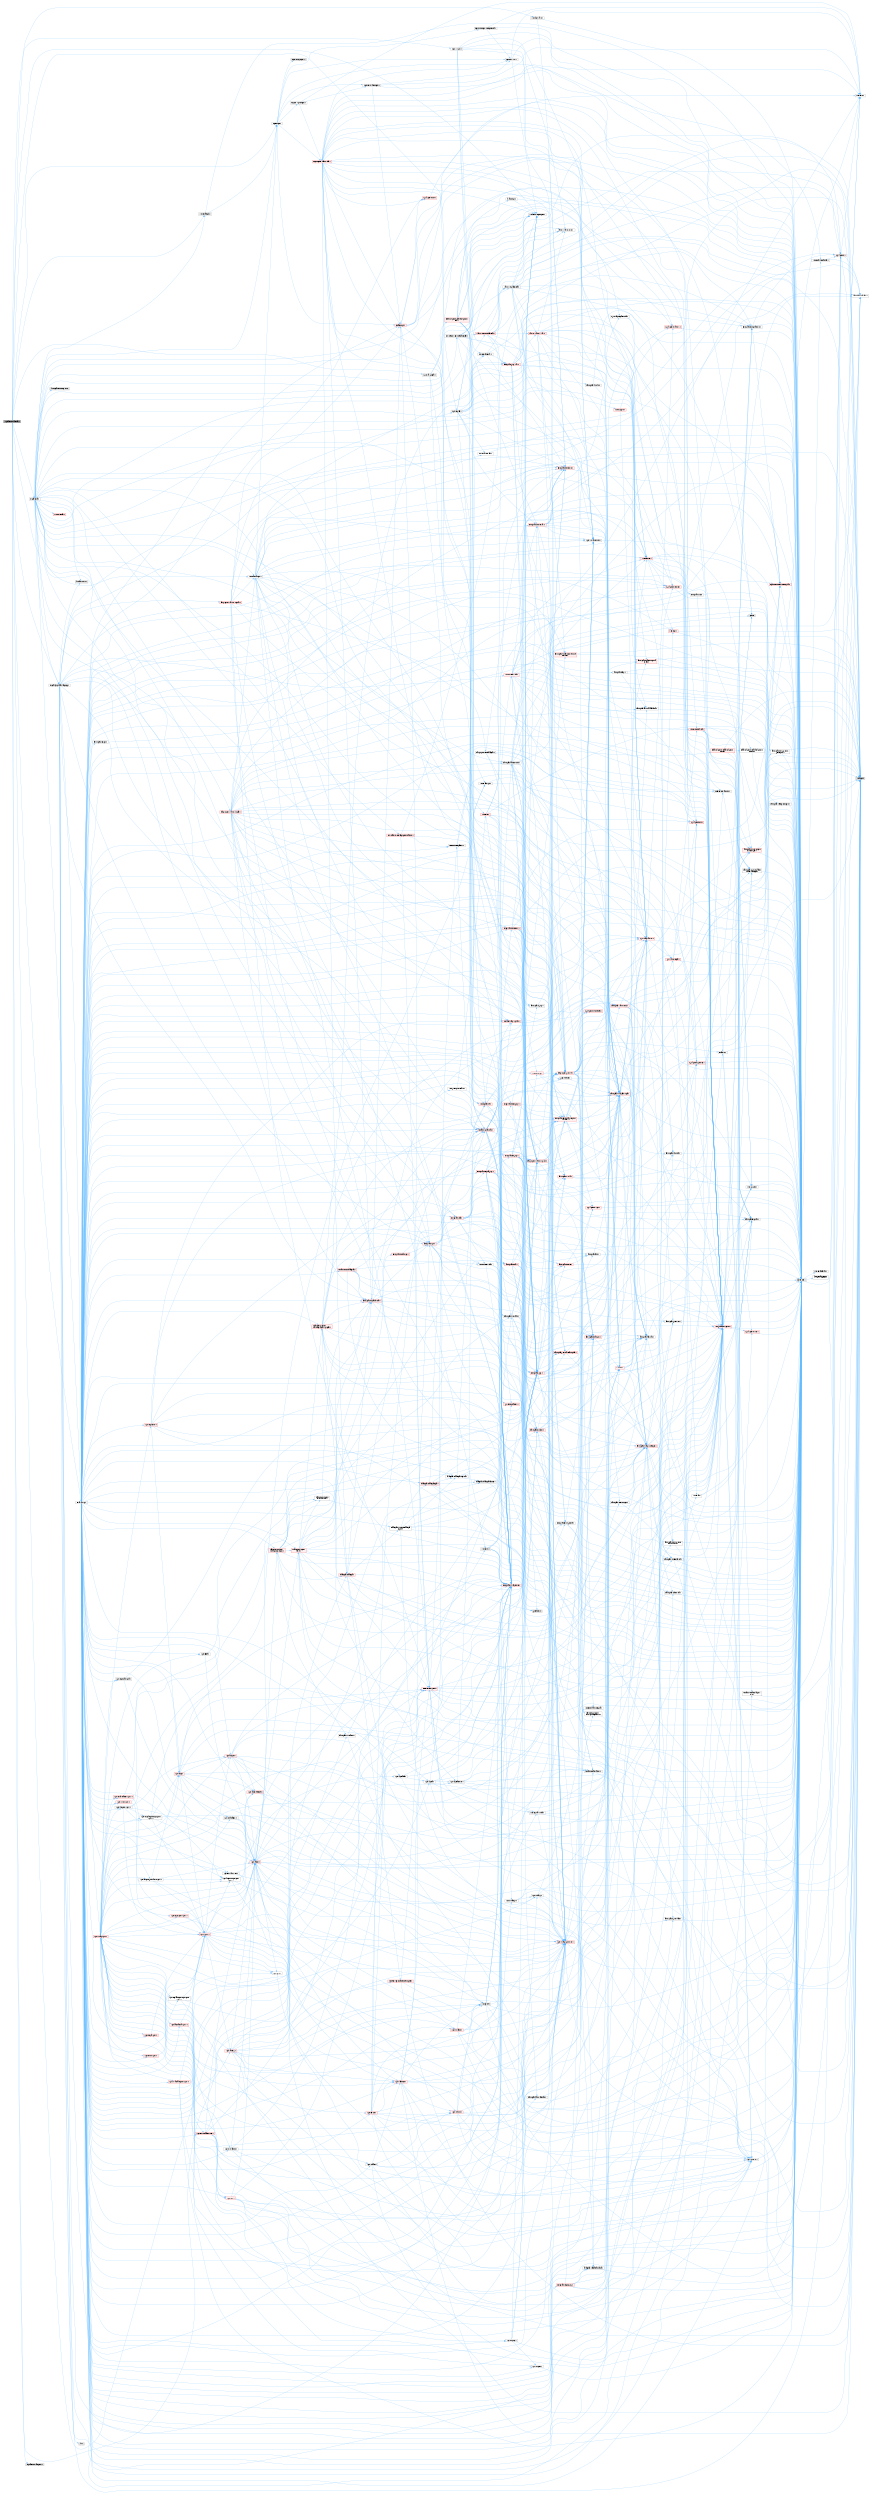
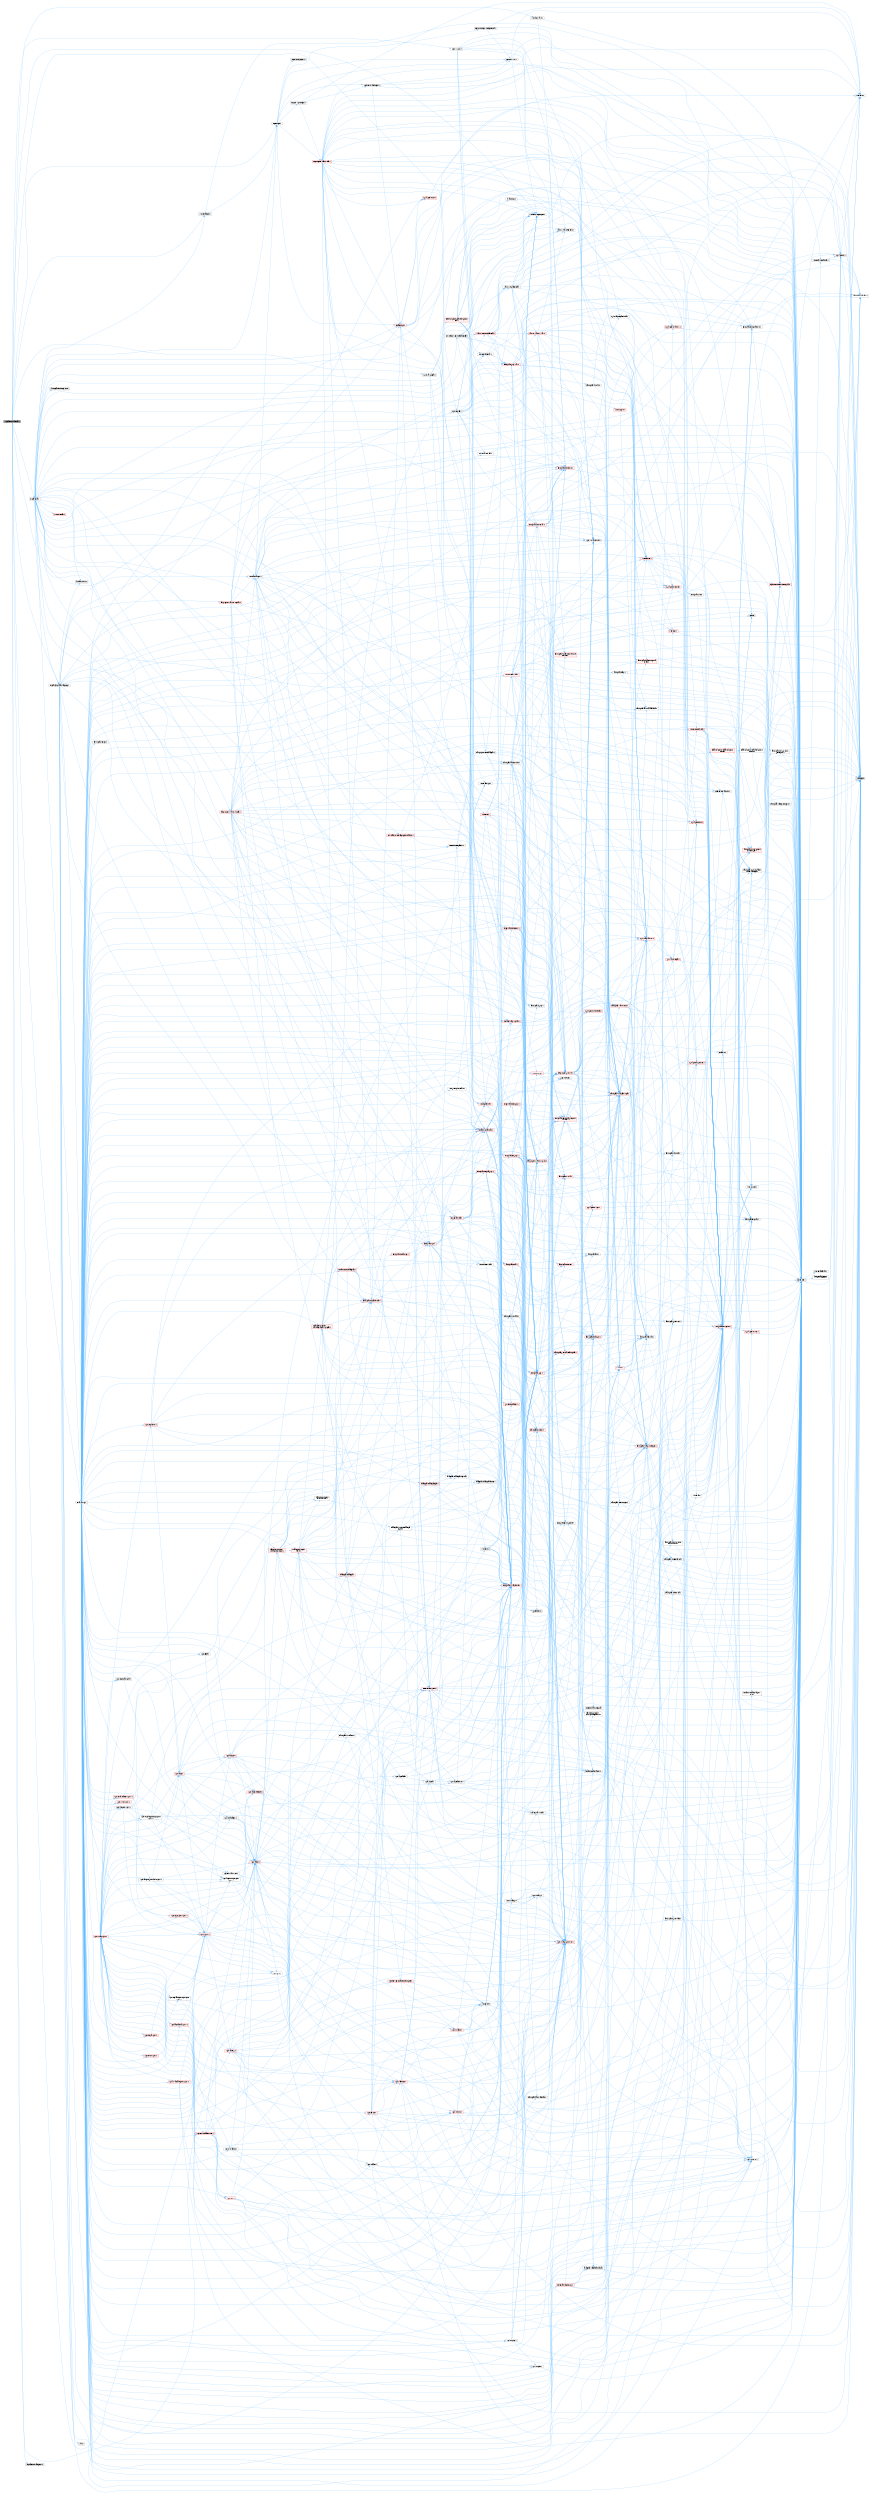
(565, 230) -> (565, 230)
